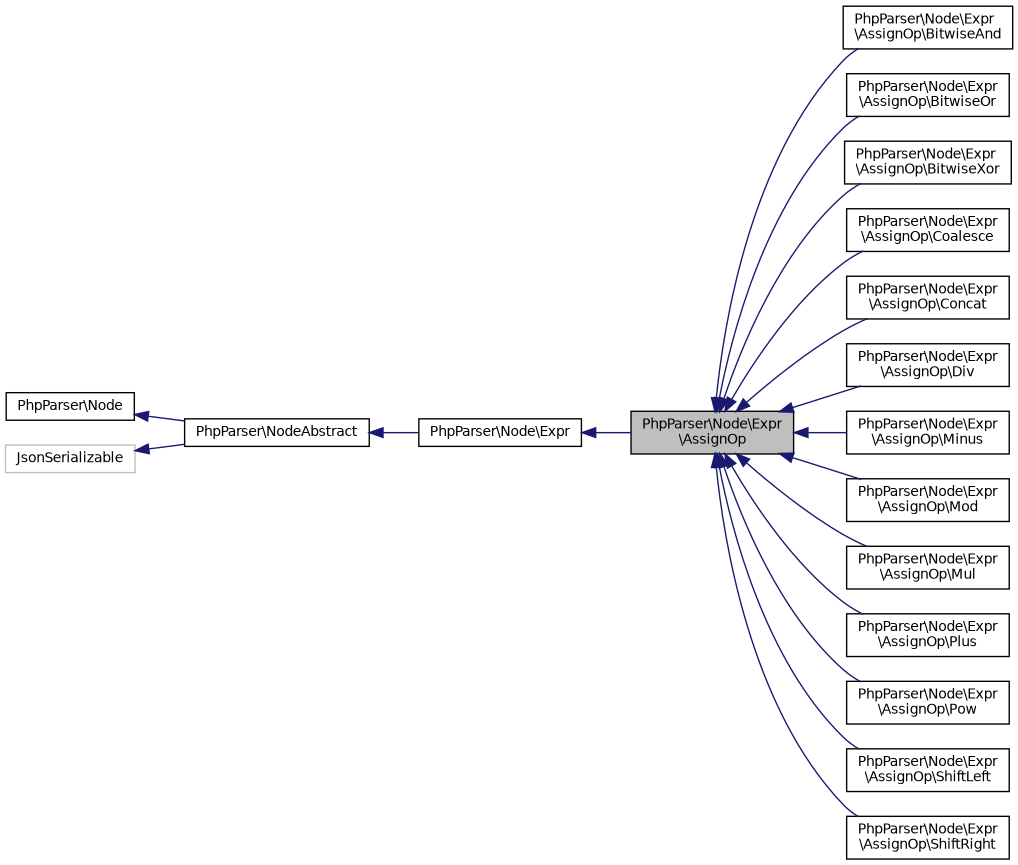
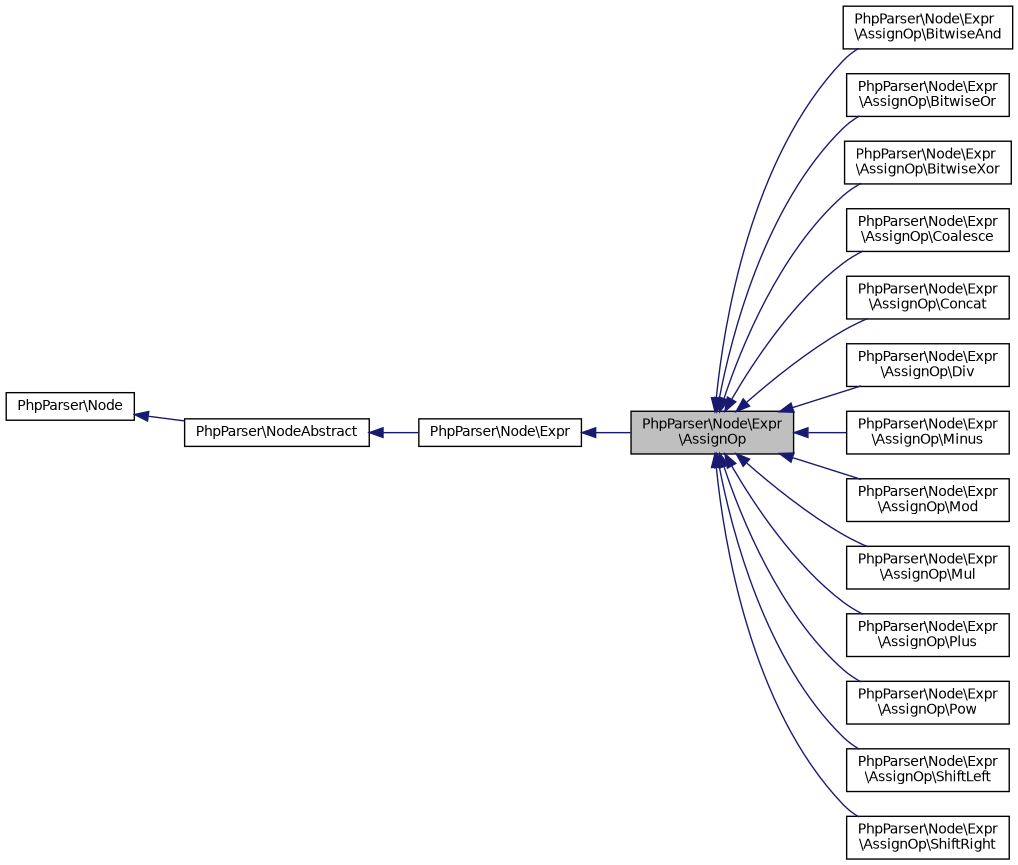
(70, 459) -> none
